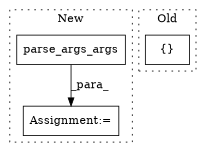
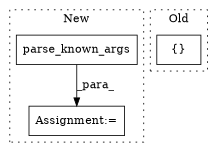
(71, 50) -> (77, 50)
